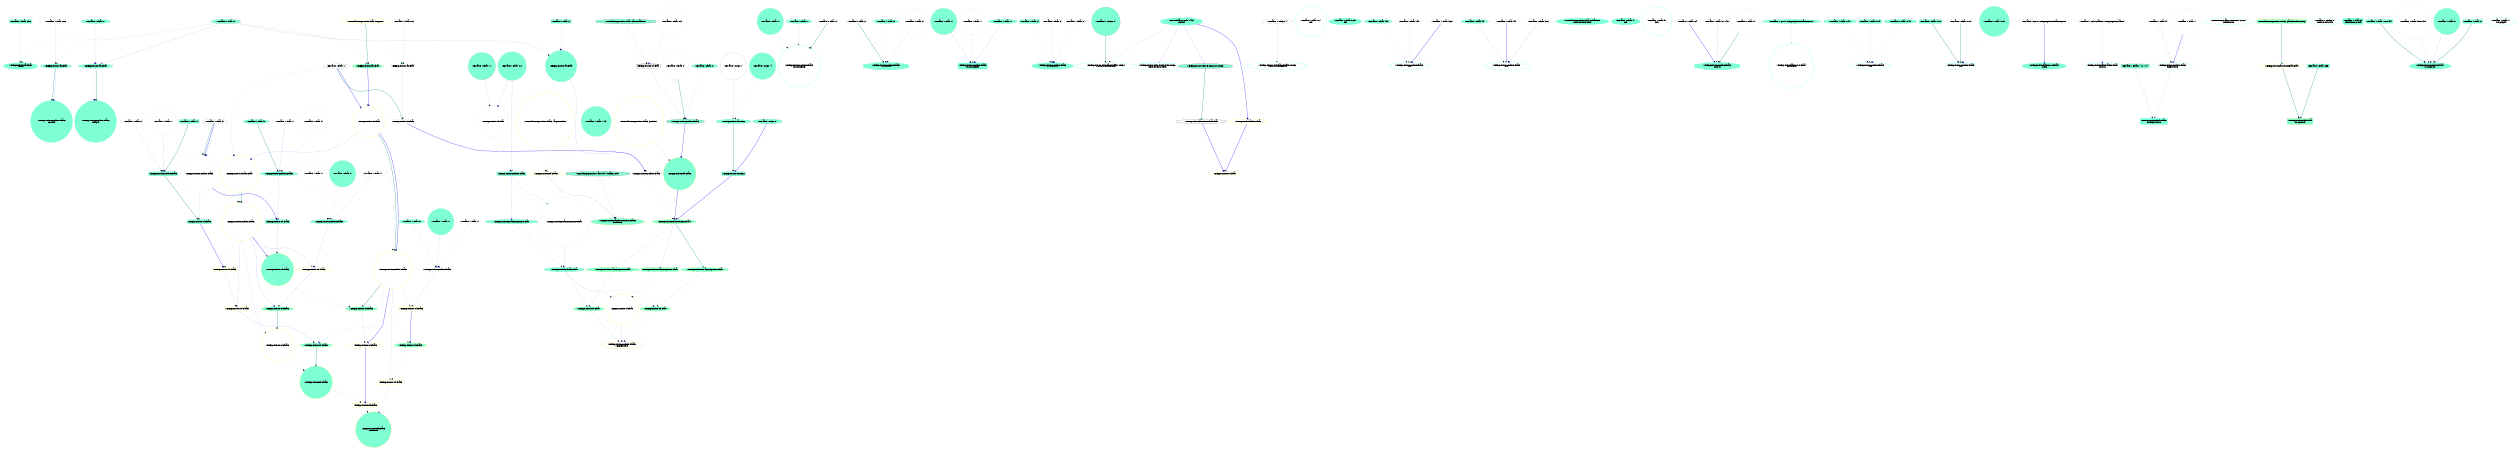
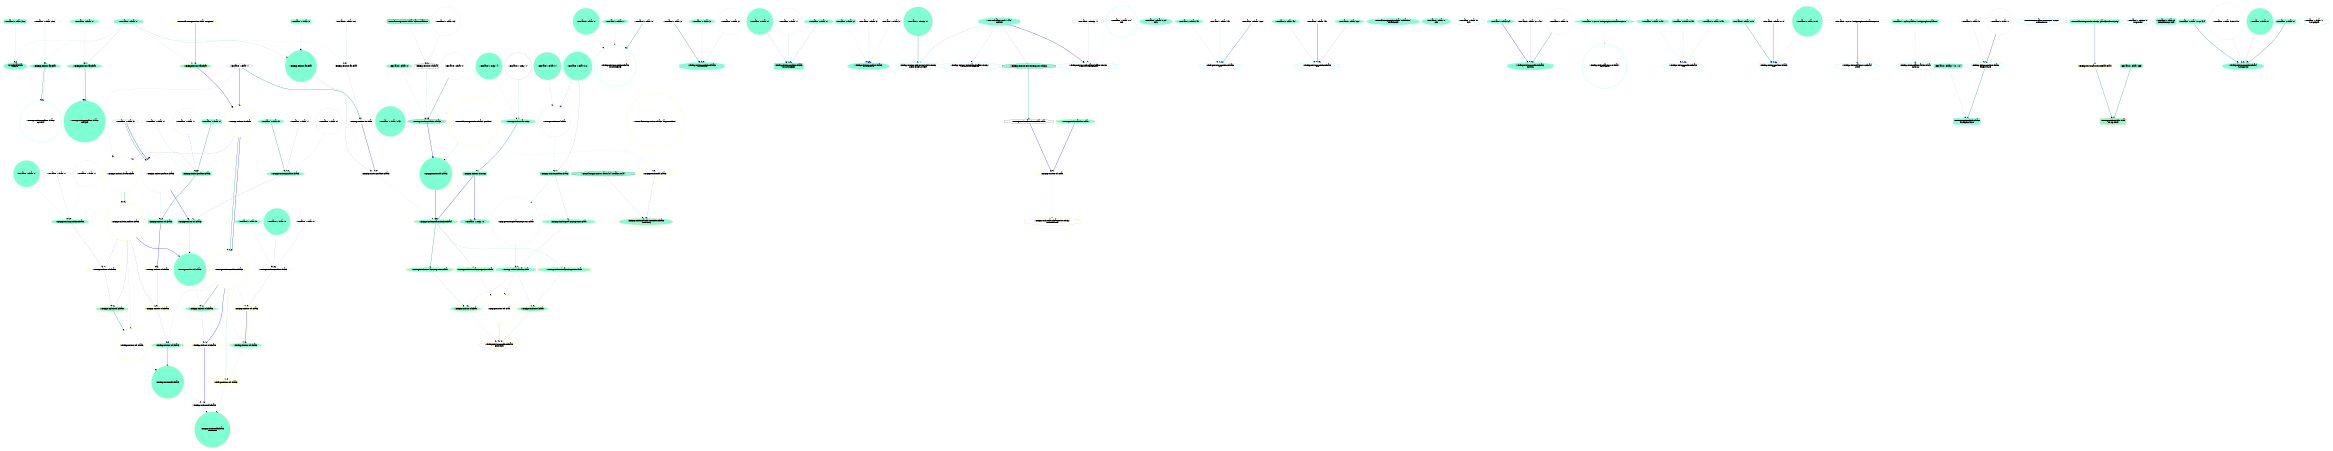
(626, 21) -> (408, 21)
(1539, 21) -> (1349, 21)
(1582, 21) -> (1393, 21)
(1657, 21) -> (1469, 21)
(1688, 21) -> (1501, 21)
(2102, 21) -> (1915, 21)
(2325, 21) -> (2138, 21)
(1427, 43) -> (1237, 43)
(1106, 49) -> (918, 49)
(1240, 59) -> (1048, 40)
(21, 66) -> (15, 66)
(2044, 66) -> (1857, 66)
(2163, 94) -> (1976, 94)
(52, 121) -> (41, 121)
(1248, 121) -> (1075, 121)
(753, 149) -> (475, 197)
none -> (1052, 222)
(622, 345) -> (499, 345)
